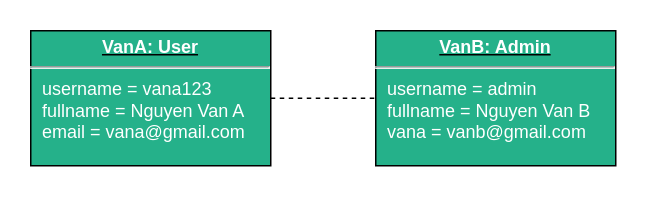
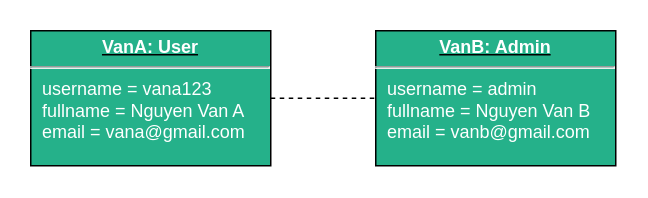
(478, 74) -> (478, 74)
